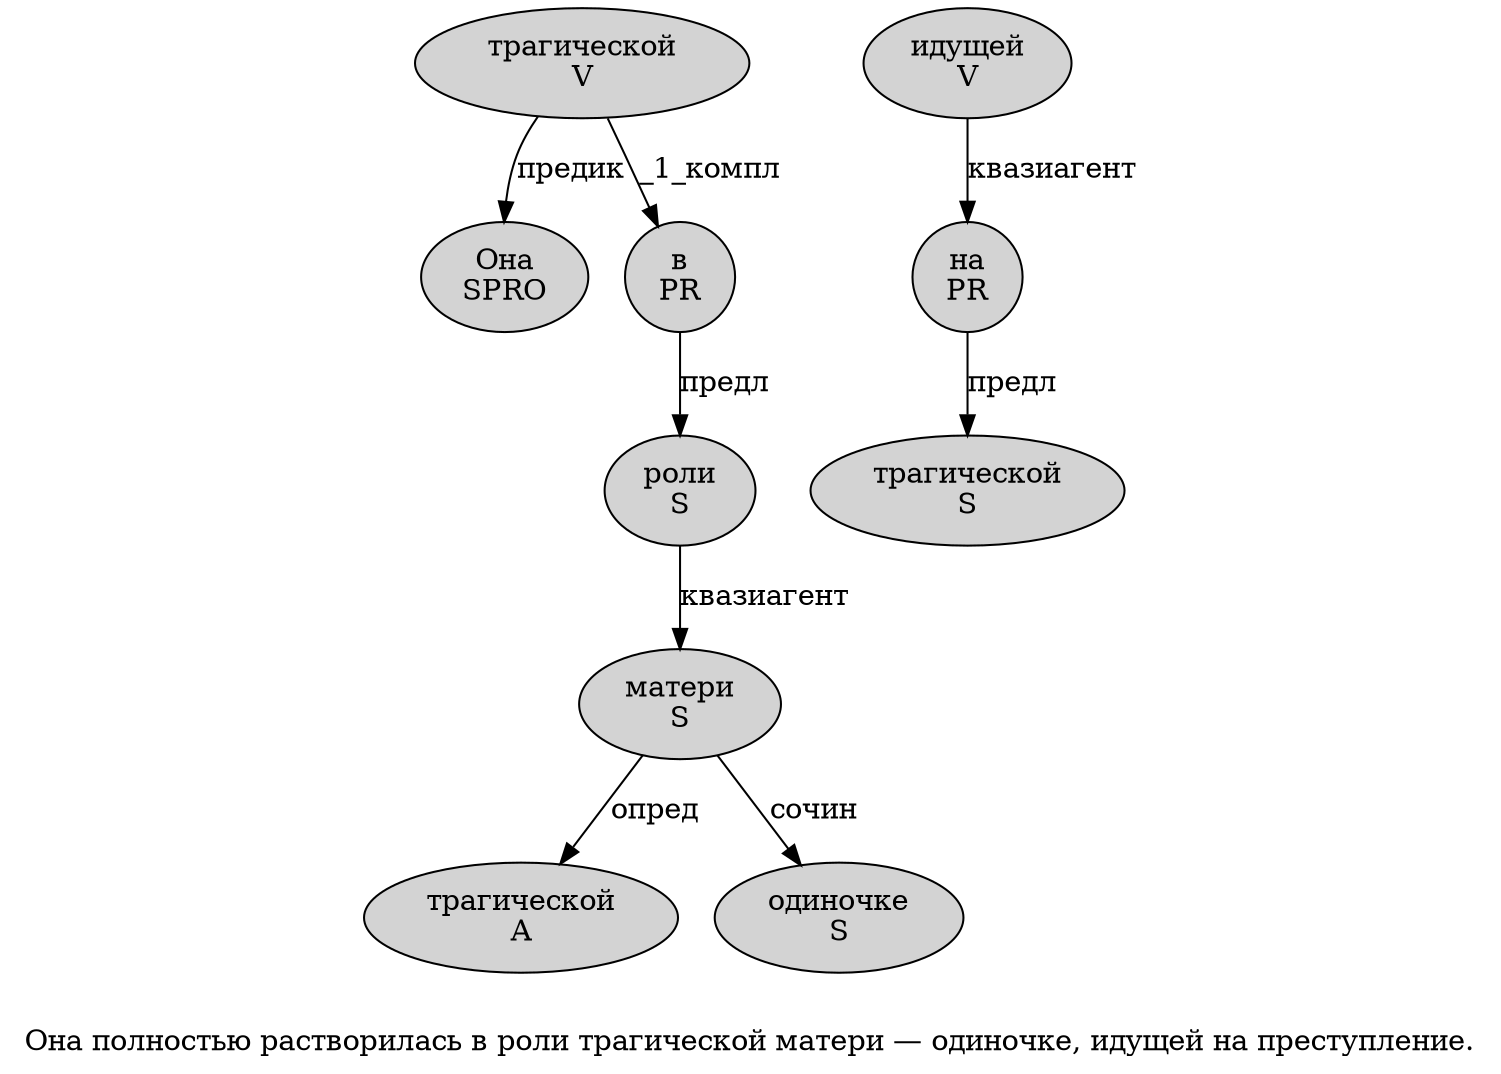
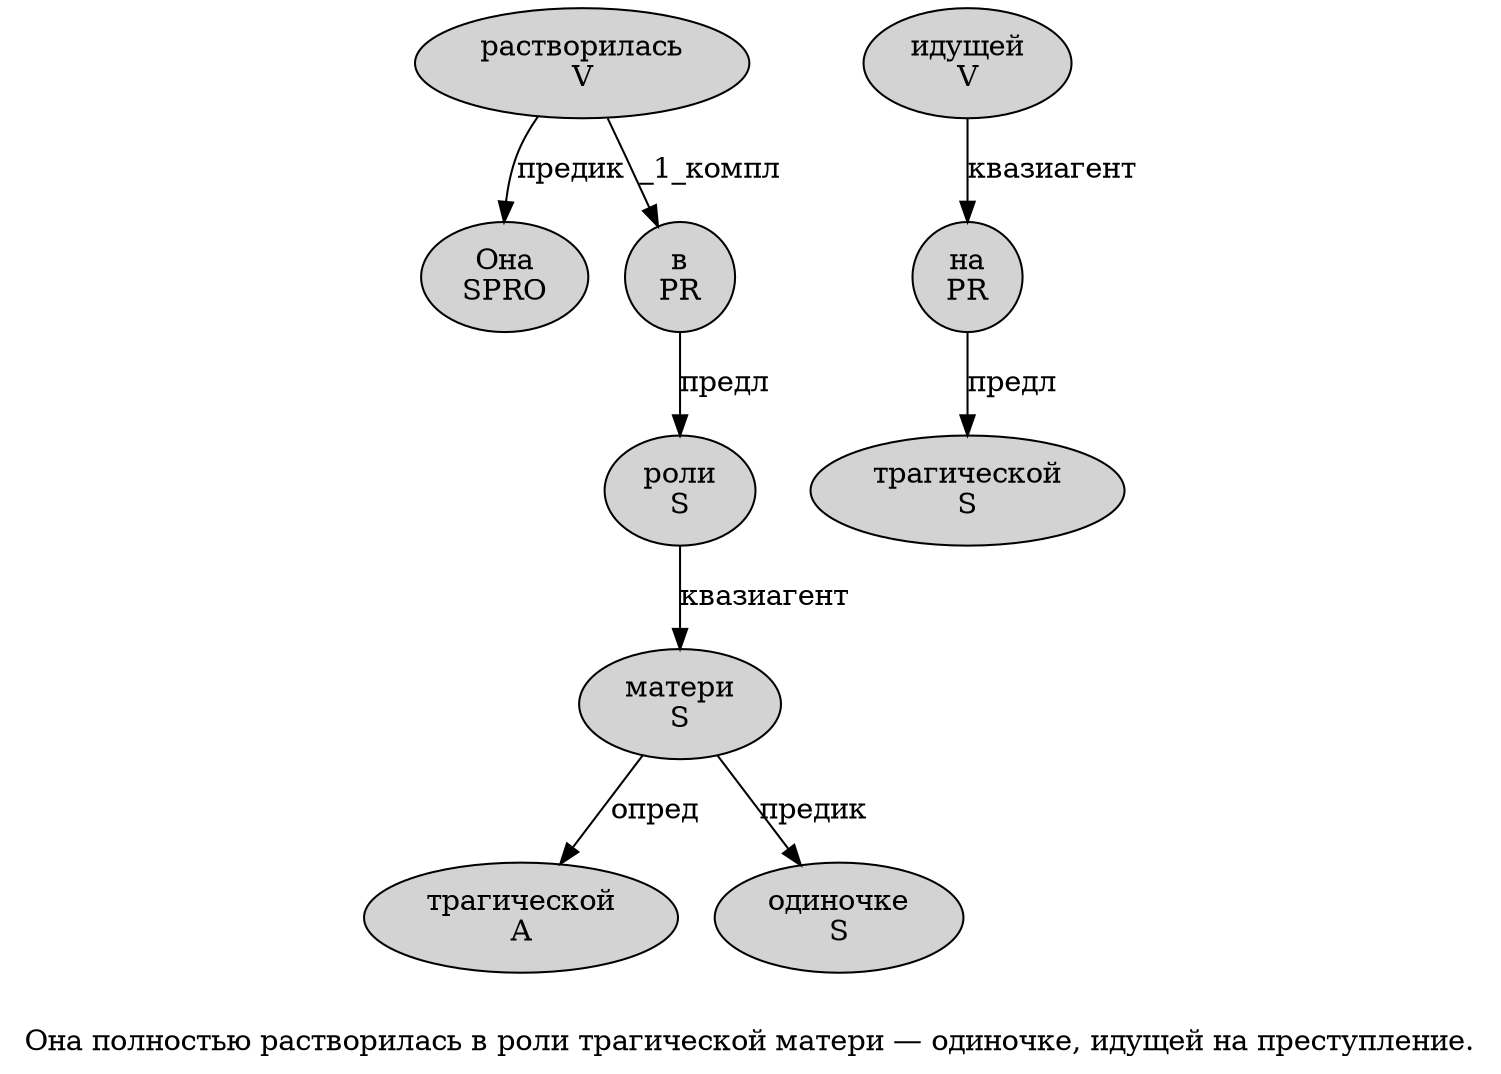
(582, 63) -> (582, 63)
(814, 811) -> (814, 811)
